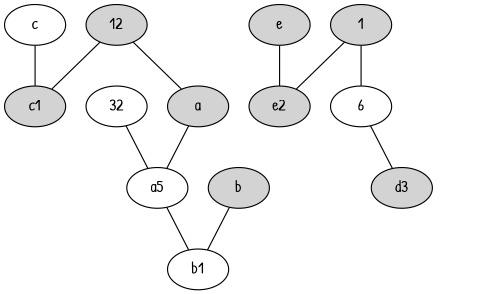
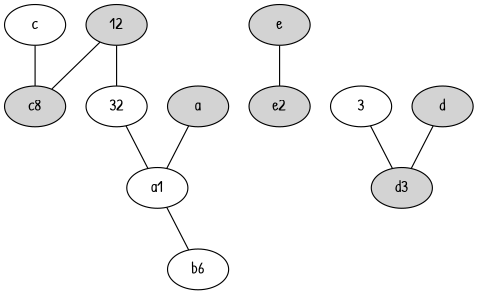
(361, 25) -> none
(157, 66) -> (117, 66)
(35, 106) -> (35, 106)
(361, 106) -> (361, 106)
none -> (443, 106)
(157, 188) -> (157, 188)
(239, 188) -> none
(198, 269) -> (198, 269)
